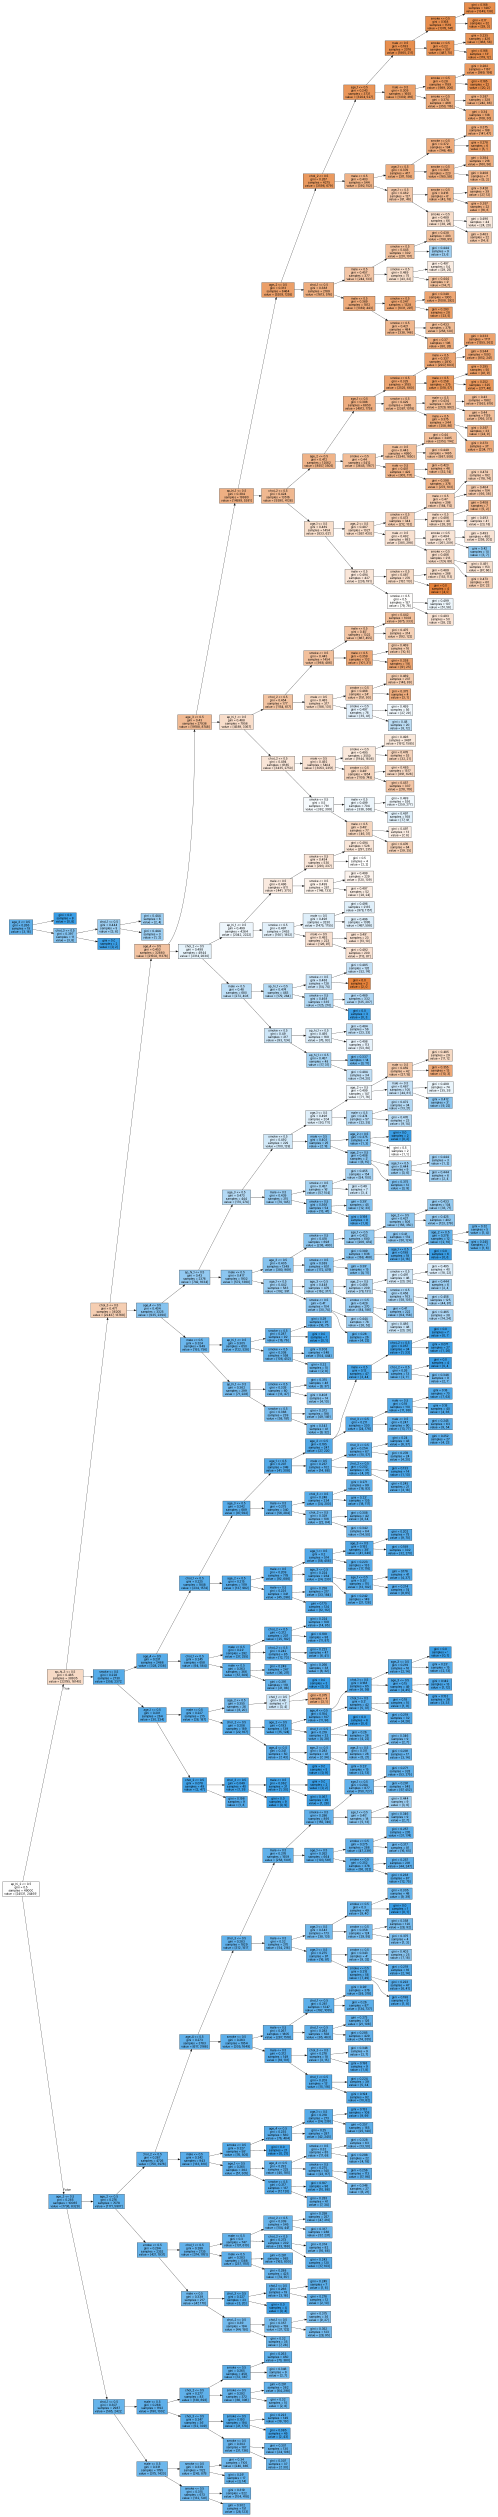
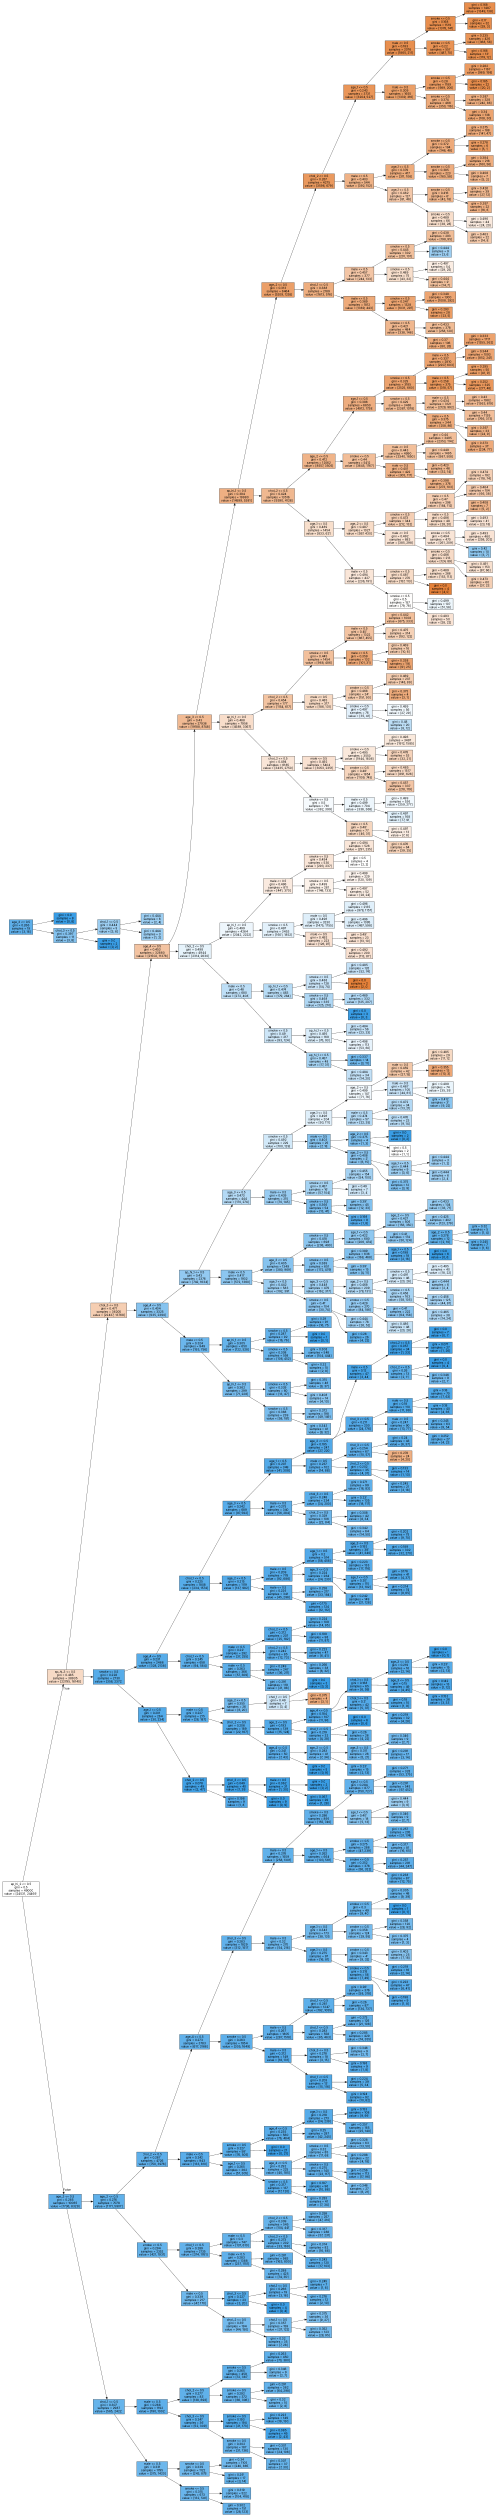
(400, 1456) -> (400, 1456)
